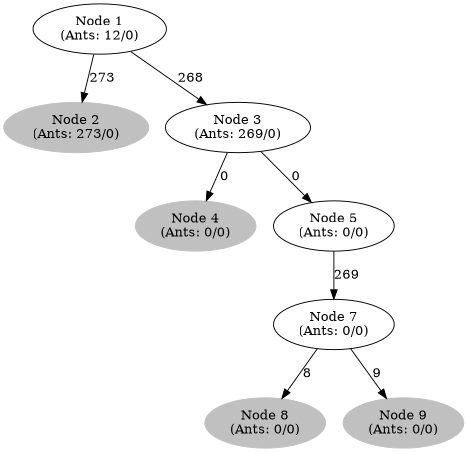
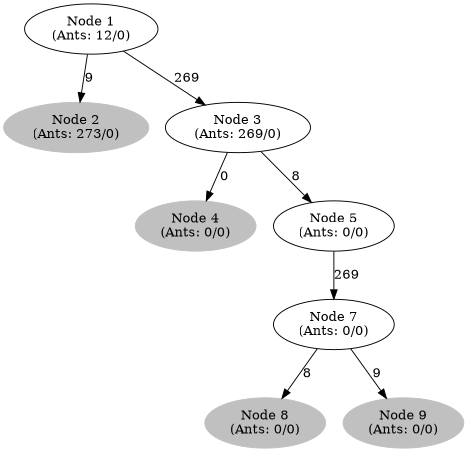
(103, 78) -> (89, 78)
(191, 78) -> (187, 78)
(296, 177) -> (296, 177)
